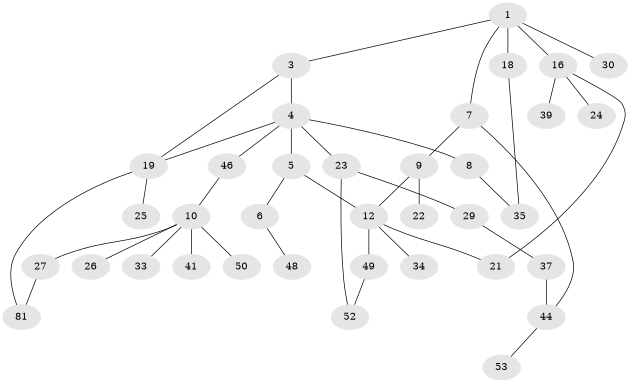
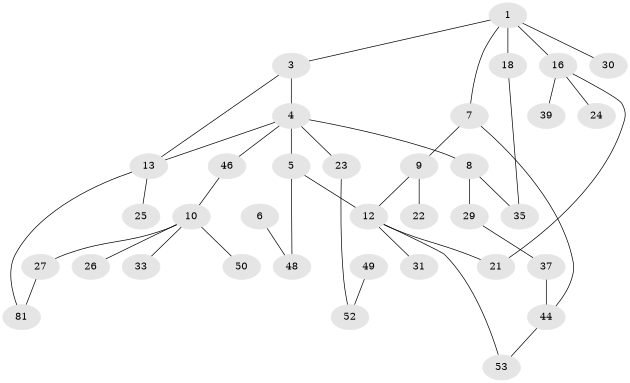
(149, 166) -> (149, 166)
(407, 189) -> (469, 191)
(276, 191) -> (292, 217)
(369, 242) -> (460, 273)
(191, 267) -> none
(419, 267) -> (419, 267)
